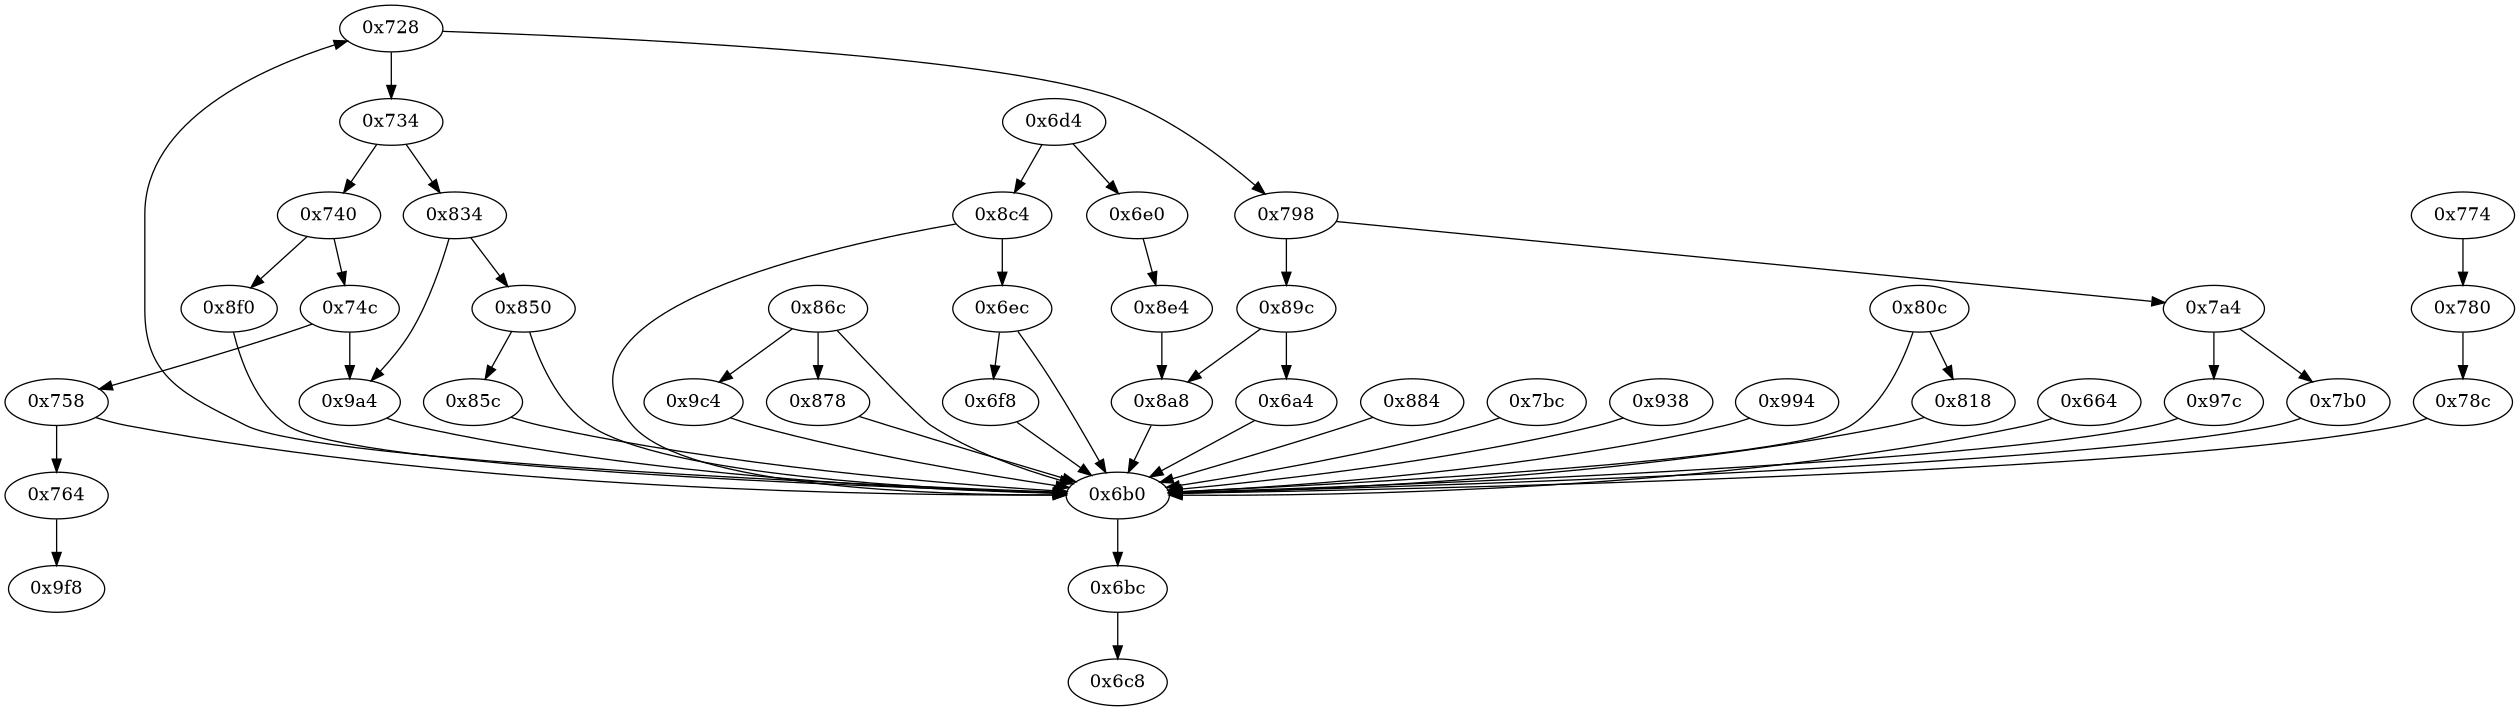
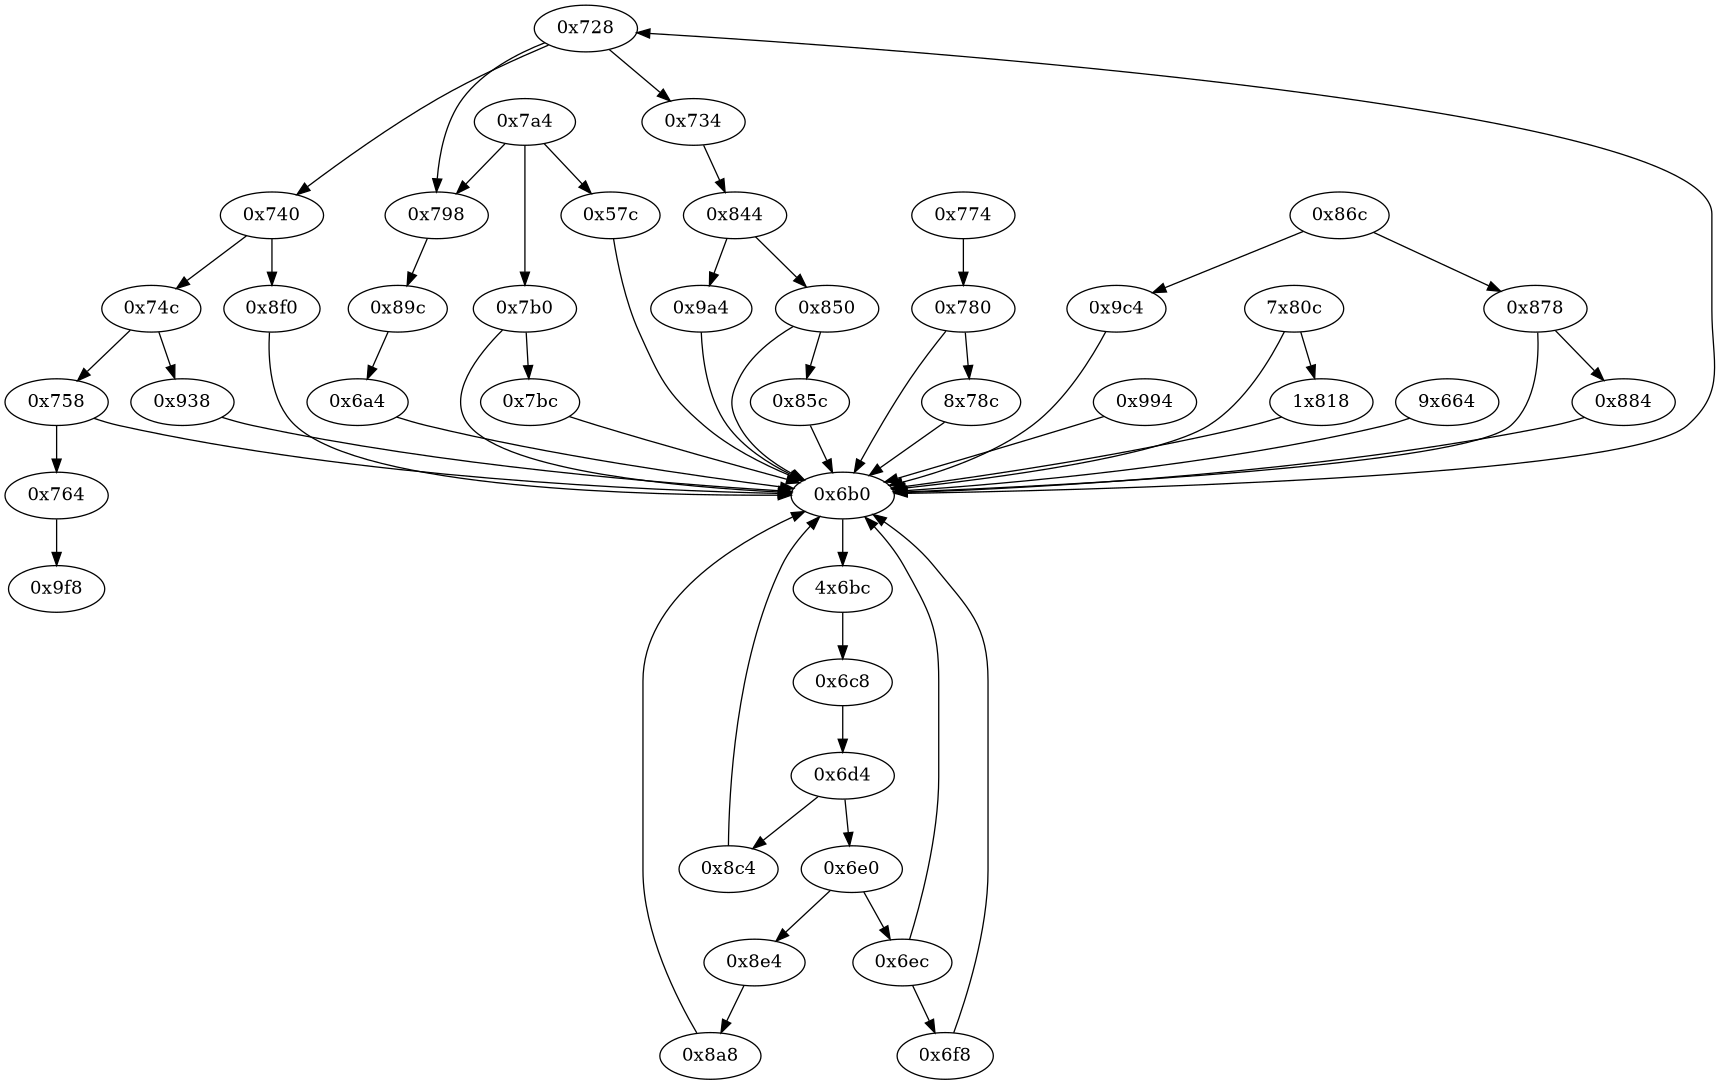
(364, 163) -> (423, 107)
(455, 215) -> (735, 215)
(1002, 256) -> (874, 910)
(1744, 261) -> (485, 164)
(1919, 309) -> (1294, 309)
(350, 349) -> (165, 349)
none -> (527, 349)
(1230, 351) -> none
none -> (1575, 351)
(1963, 402) -> (1321, 402)
(2089, 402) -> (1447, 402)
(2214, 402) -> (611, 215)
(2463, 402) -> (971, 402)
(934, 427) -> (900, 394)
(1118, 589) -> (843, 589)
none -> (843, 723)
